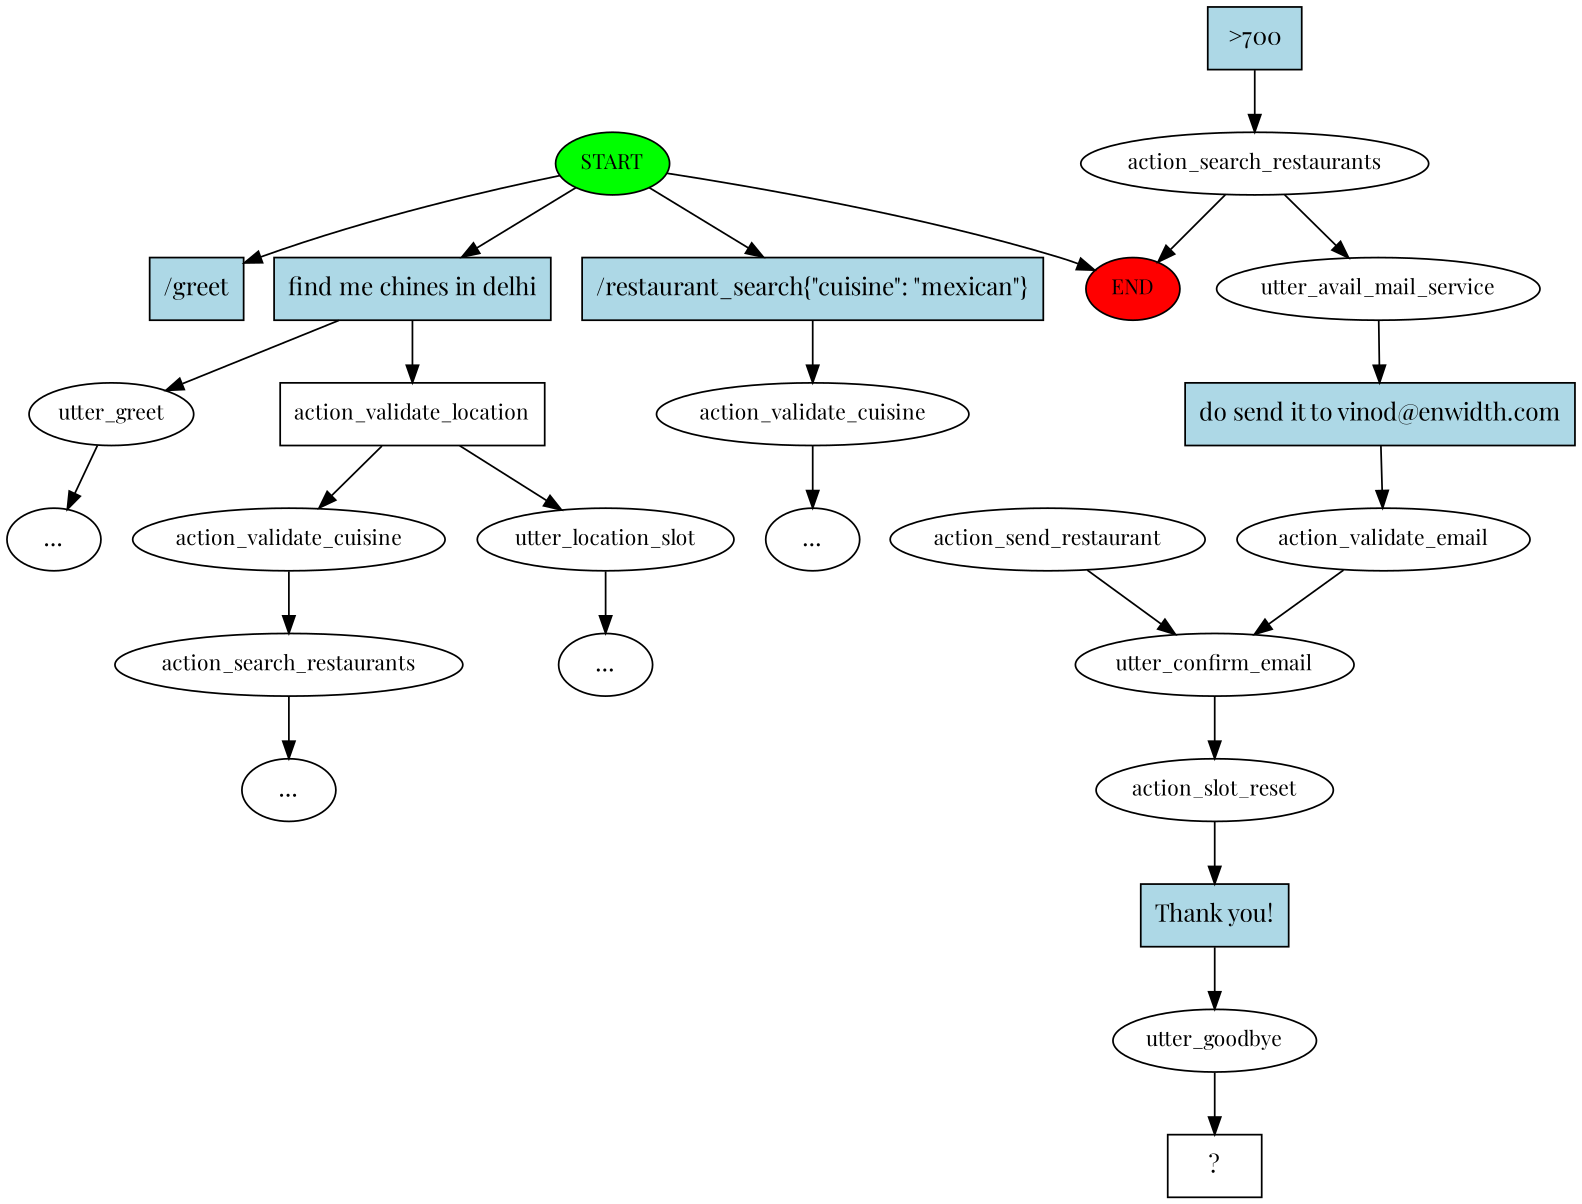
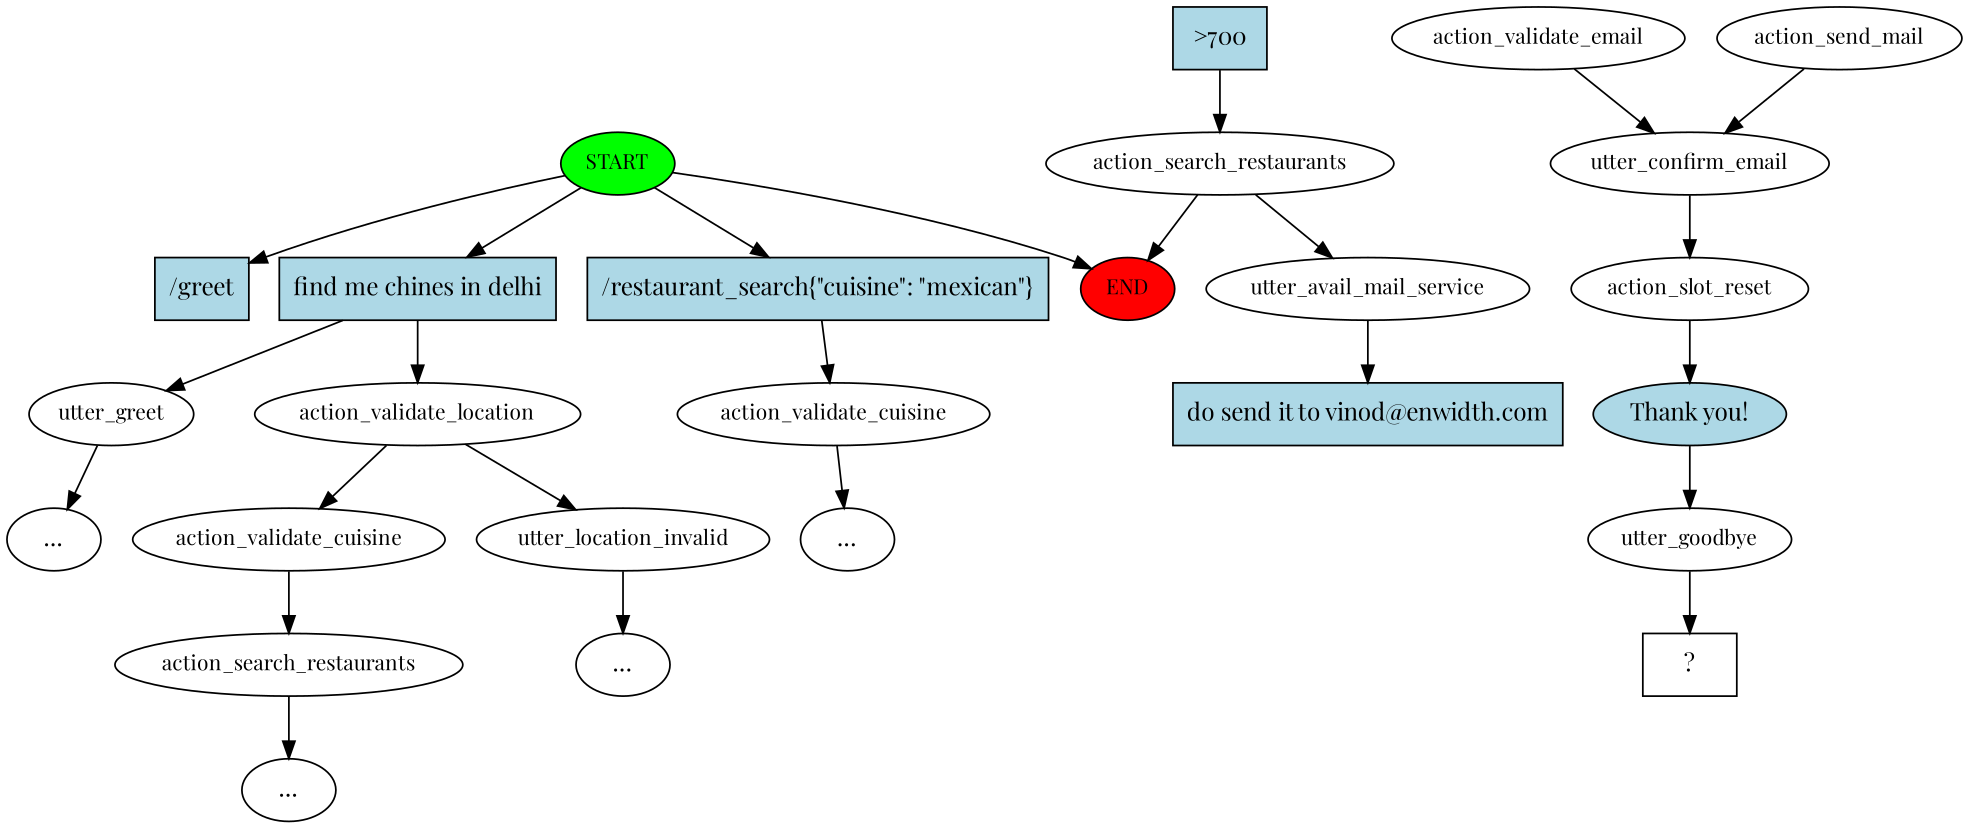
(412, 414) -> (418, 414)
(1382, 468) -> none
(606, 539) -> (623, 539)
(1048, 539) -> (1839, 38)
(1215, 915) -> (1690, 414)
